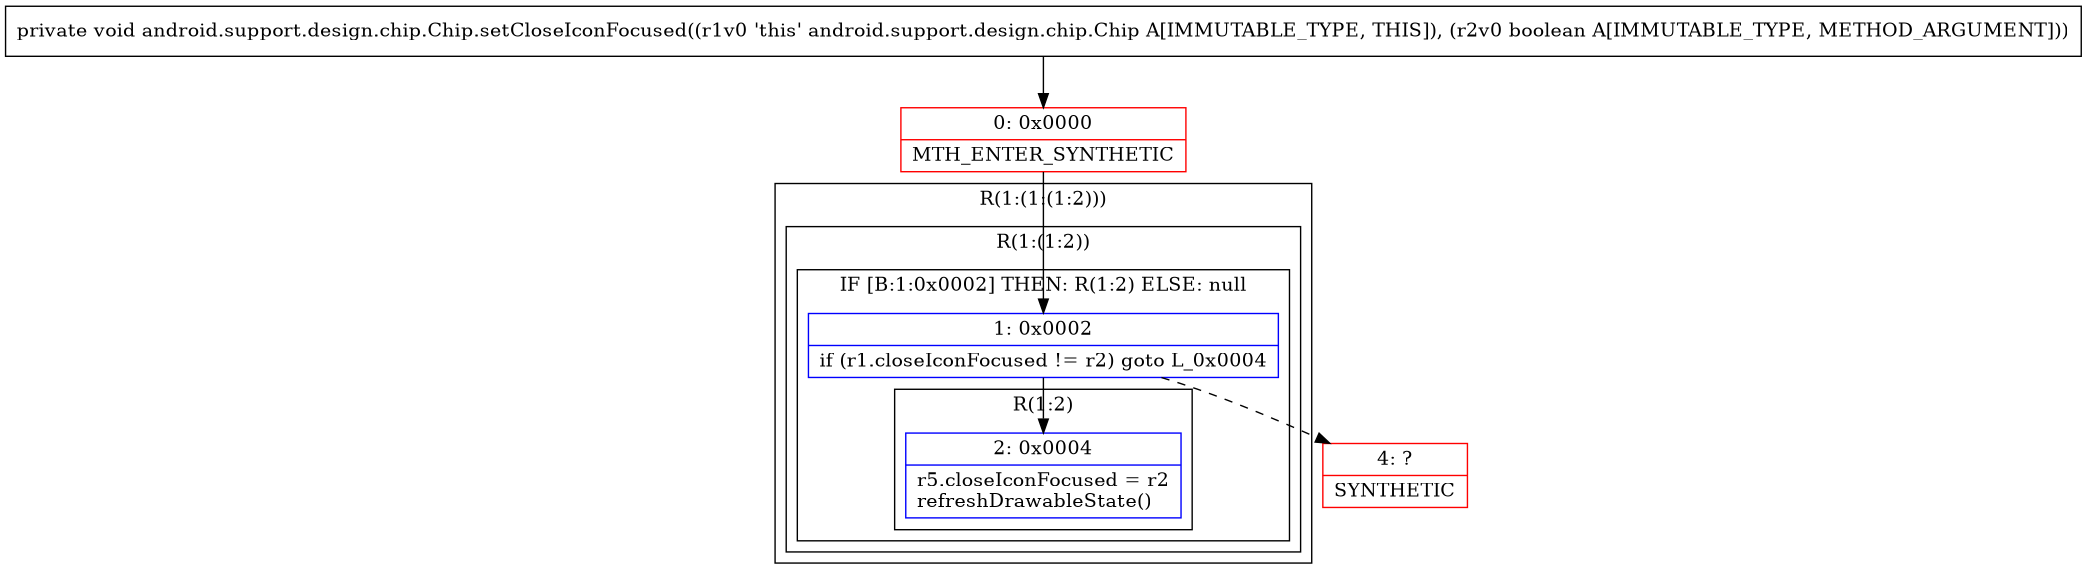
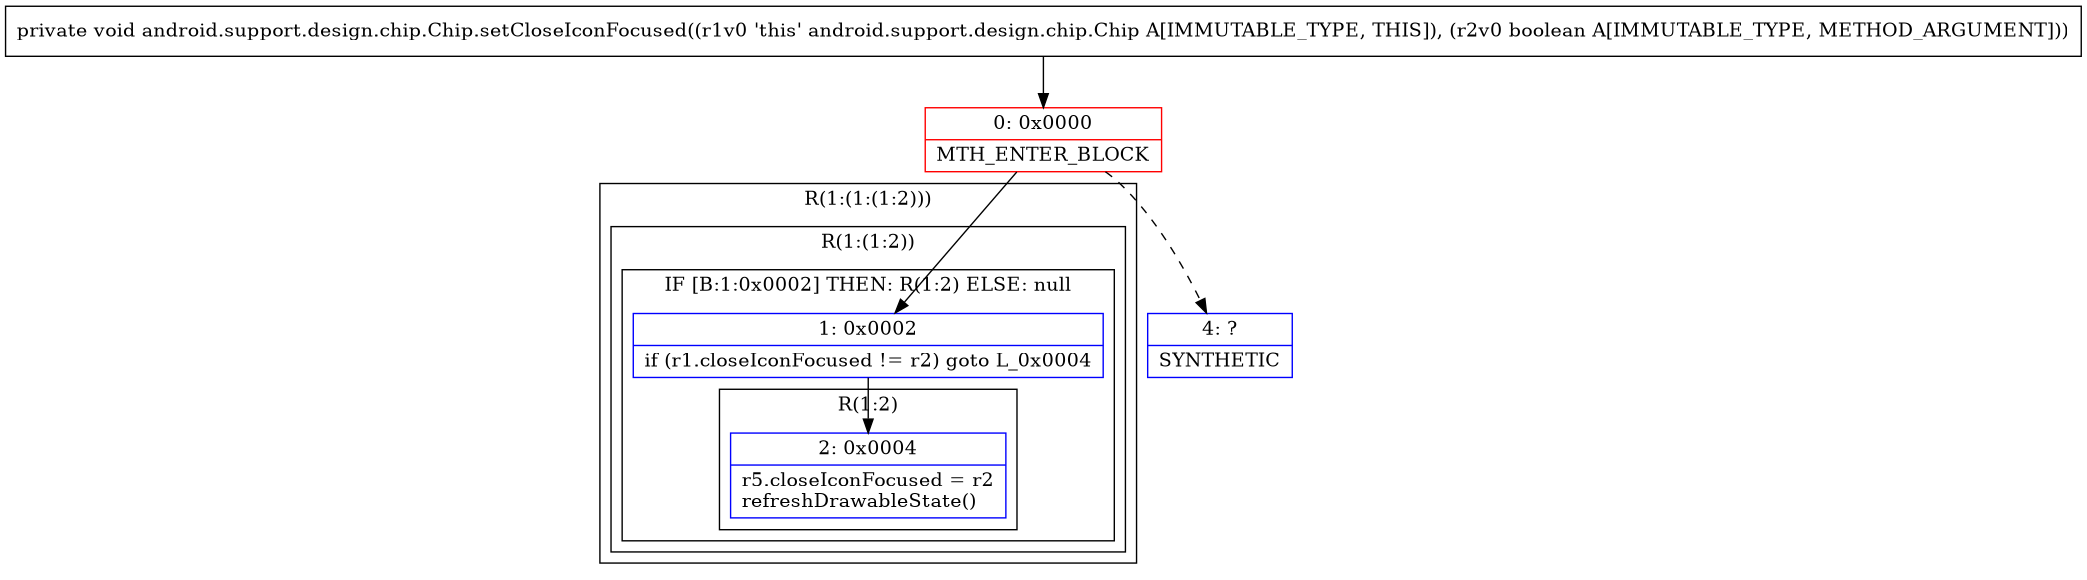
(1043, 155) -> (1043, 155)
(1240, 405) -> (1160, 231)
(1395, 475) -> (1220, 345)
